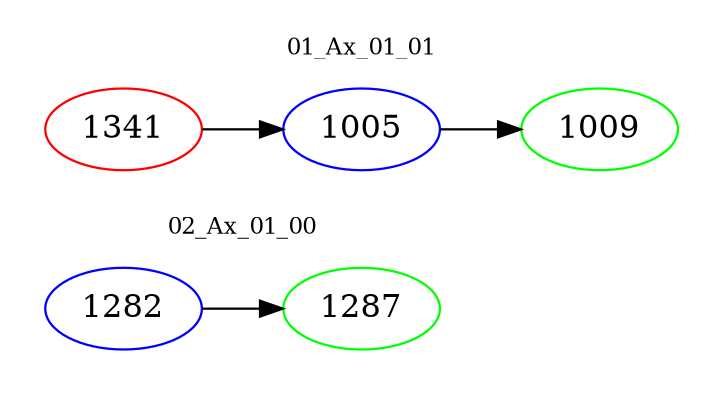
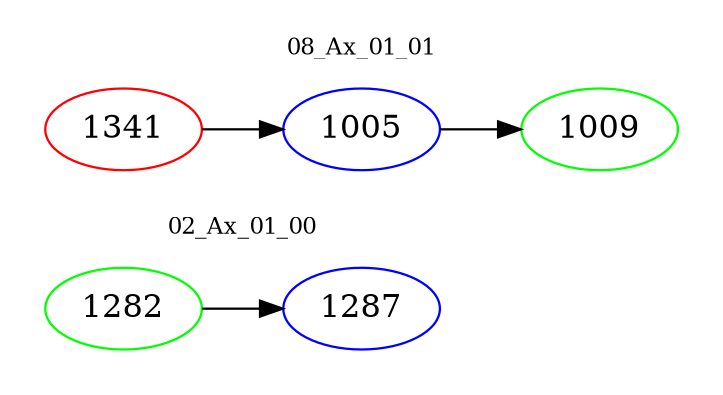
(362, 49) -> (362, 49)
(124, 309) -> (124, 309)
(362, 309) -> (362, 309)
